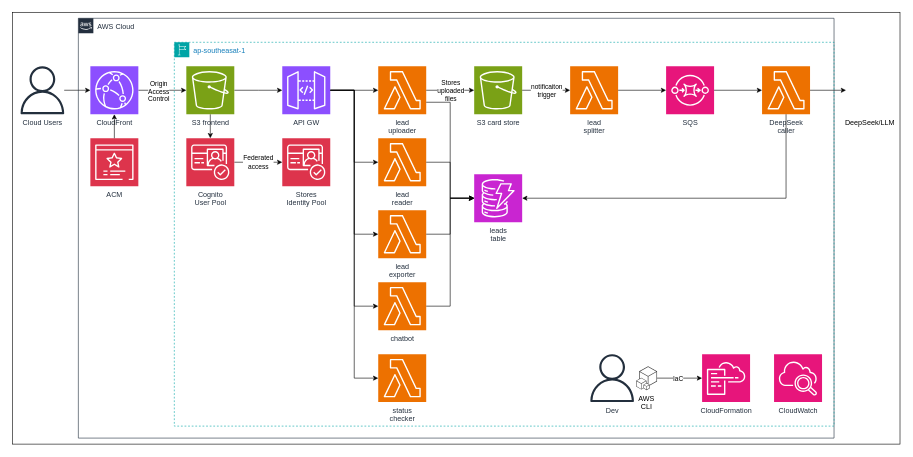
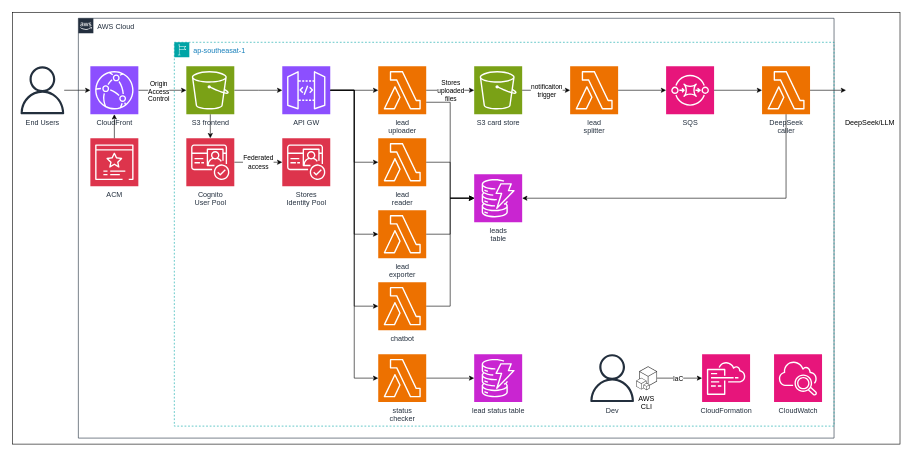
(43, 123) -> (43, 123)
none -> (468, 378)
none -> (498, 378)
